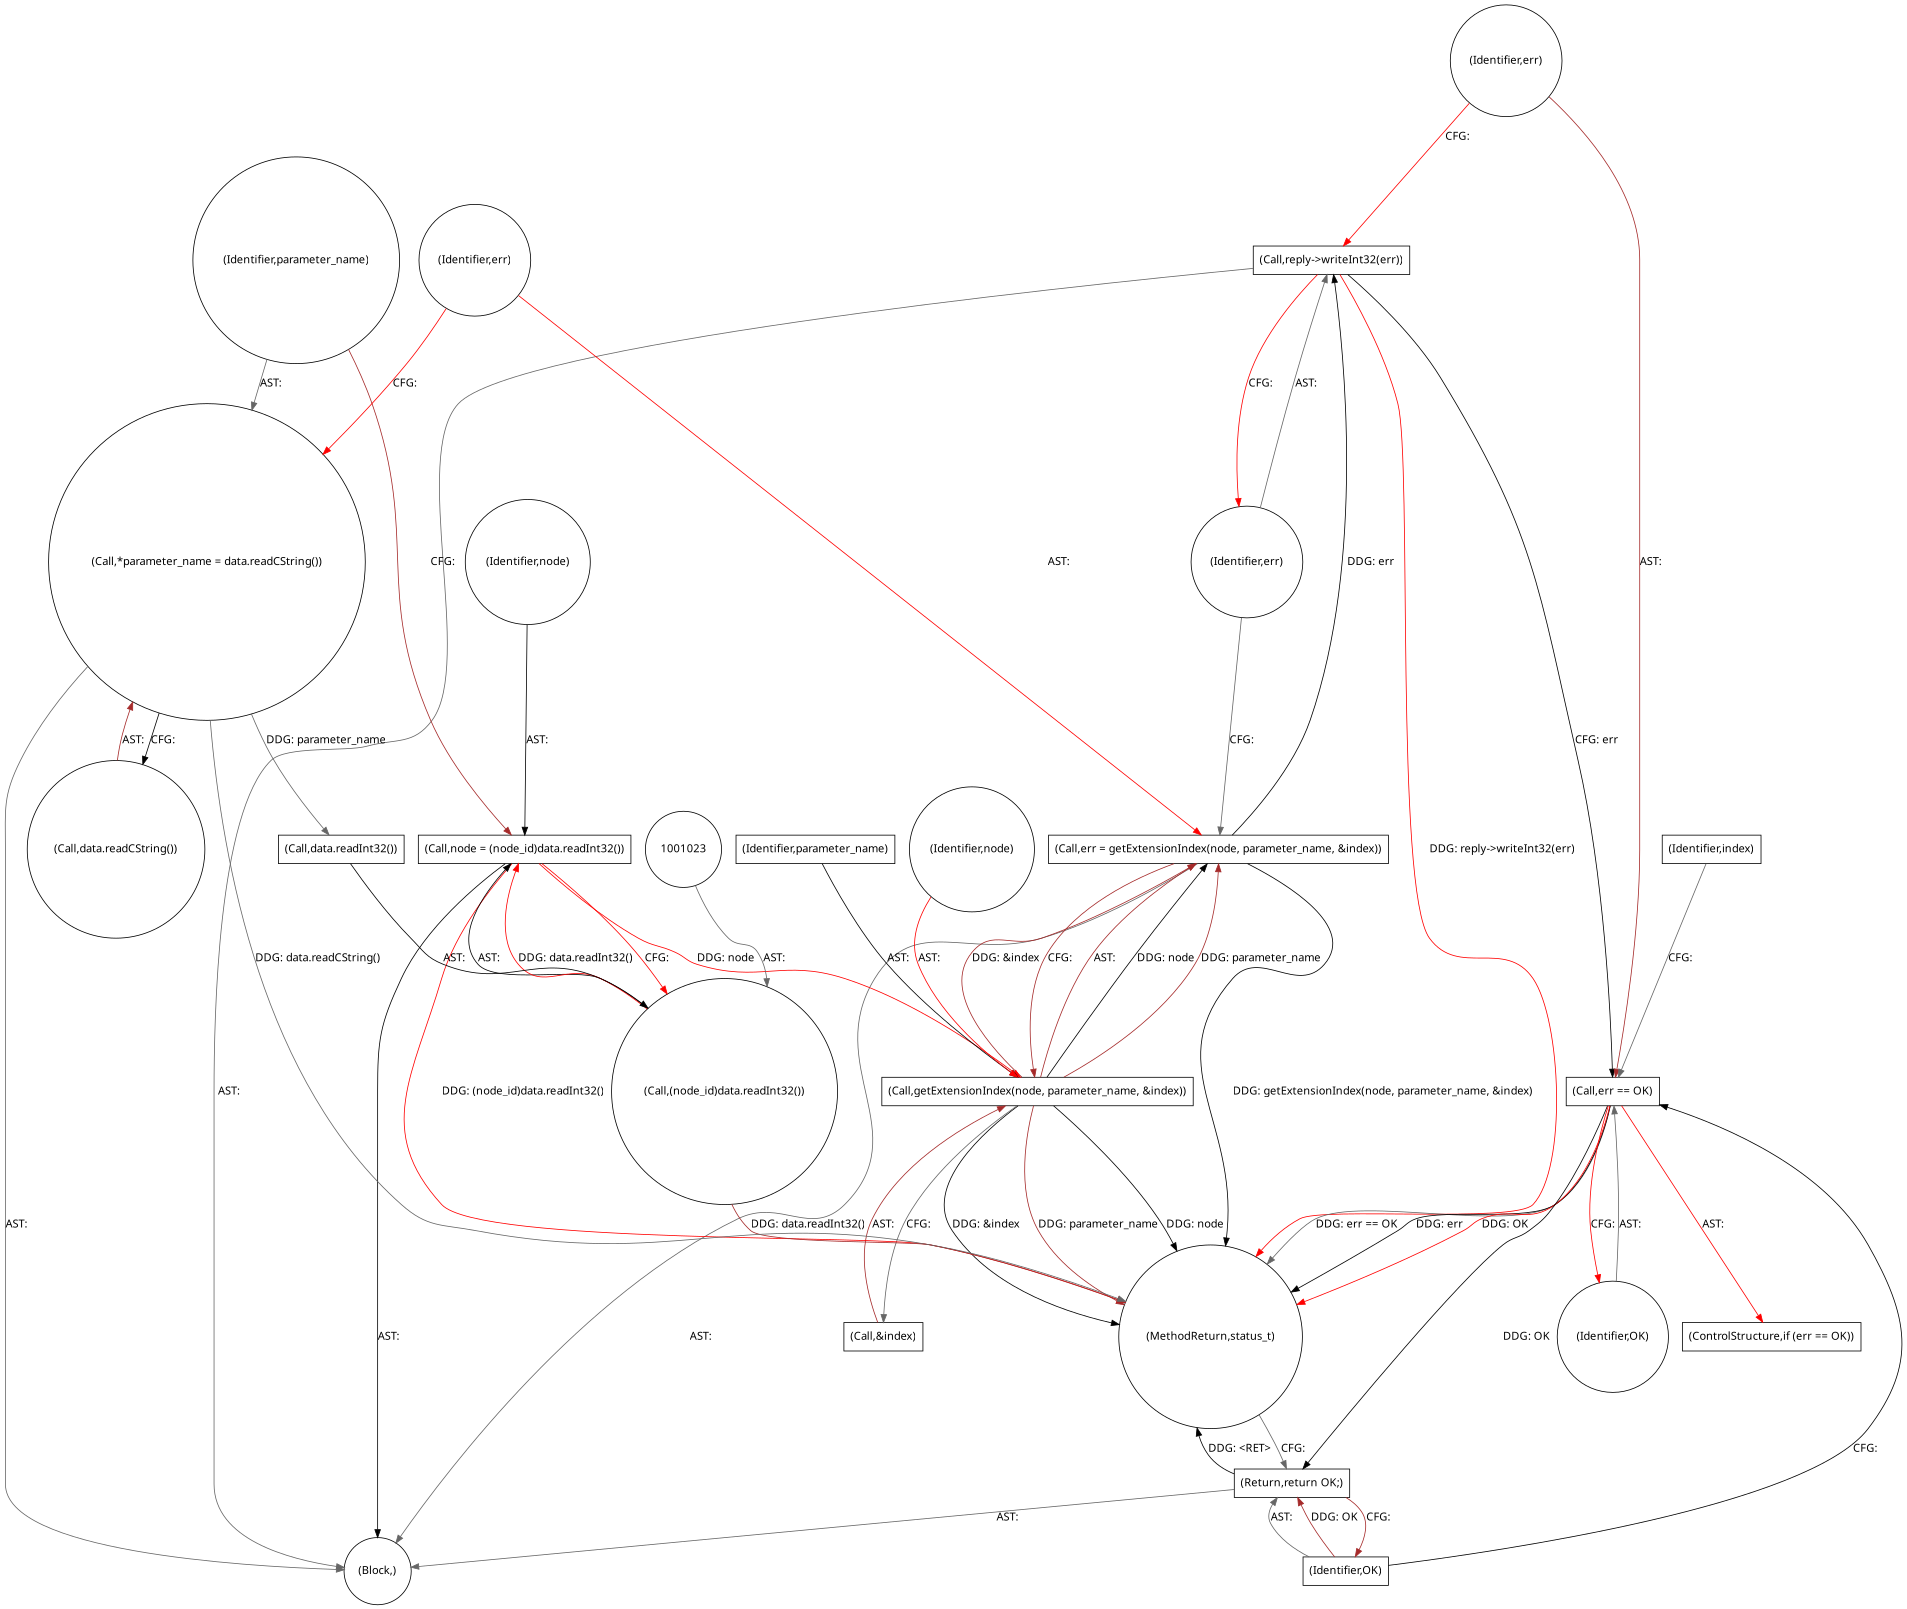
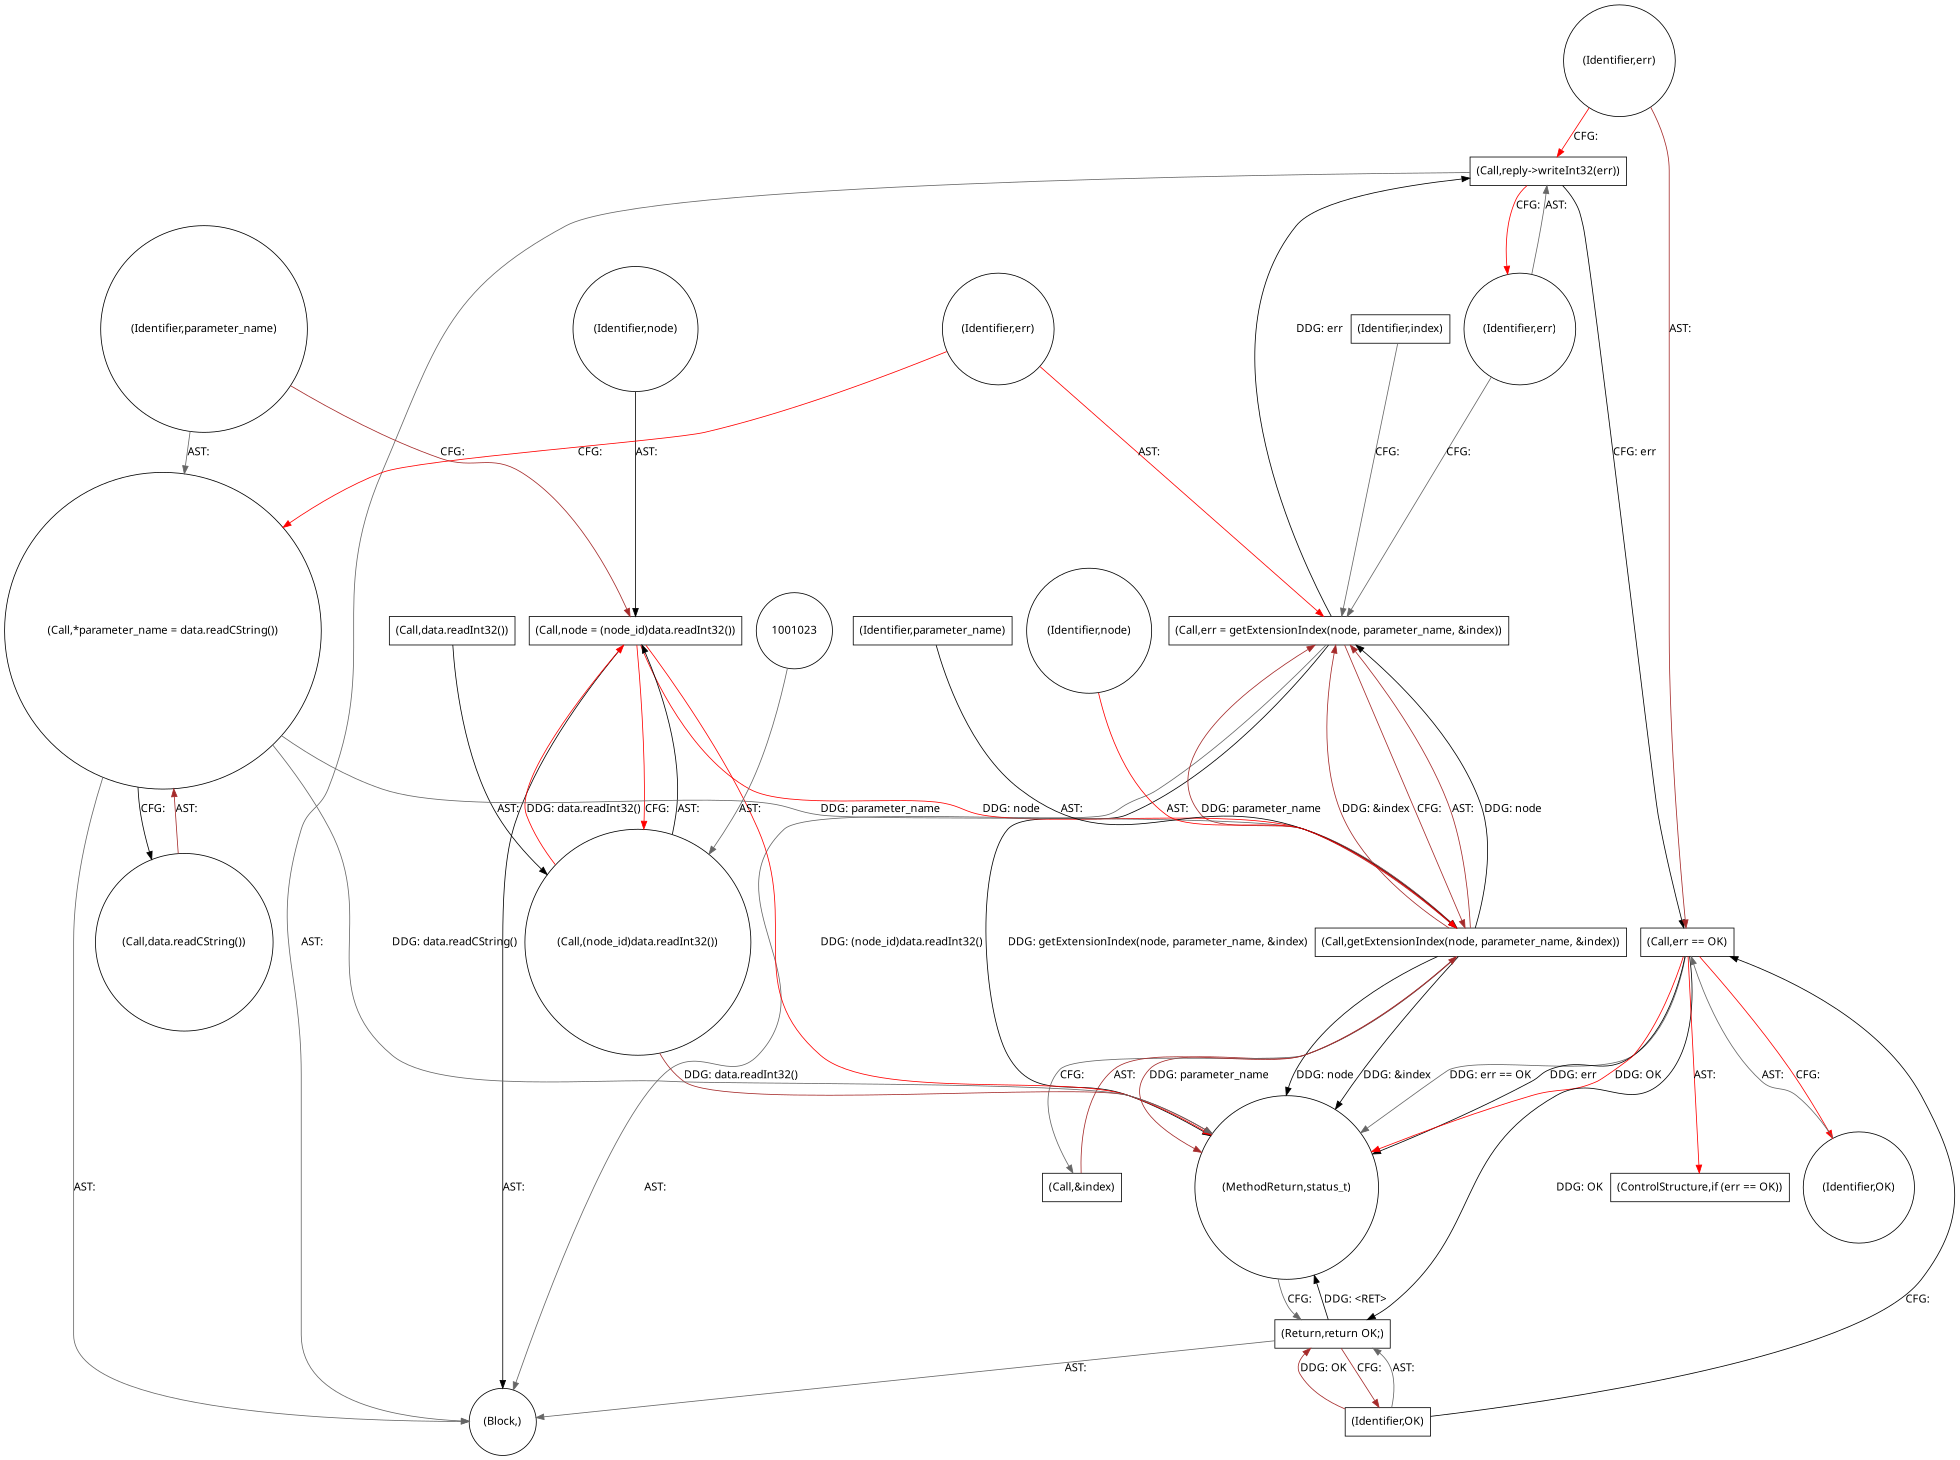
(283, 774) -> (812, 814)
(1423, 917) -> none
(1664, 967) -> (1370, 476)
